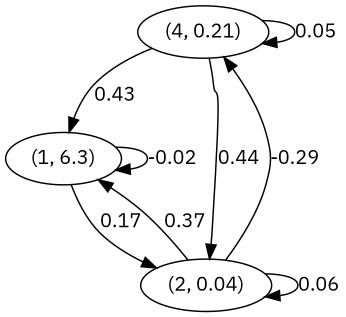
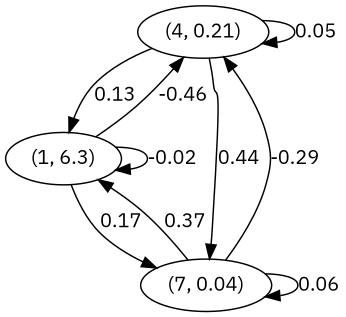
(115, 95) -> (115, 95)
none -> (137, 105)
(206, 285) -> (206, 285)
